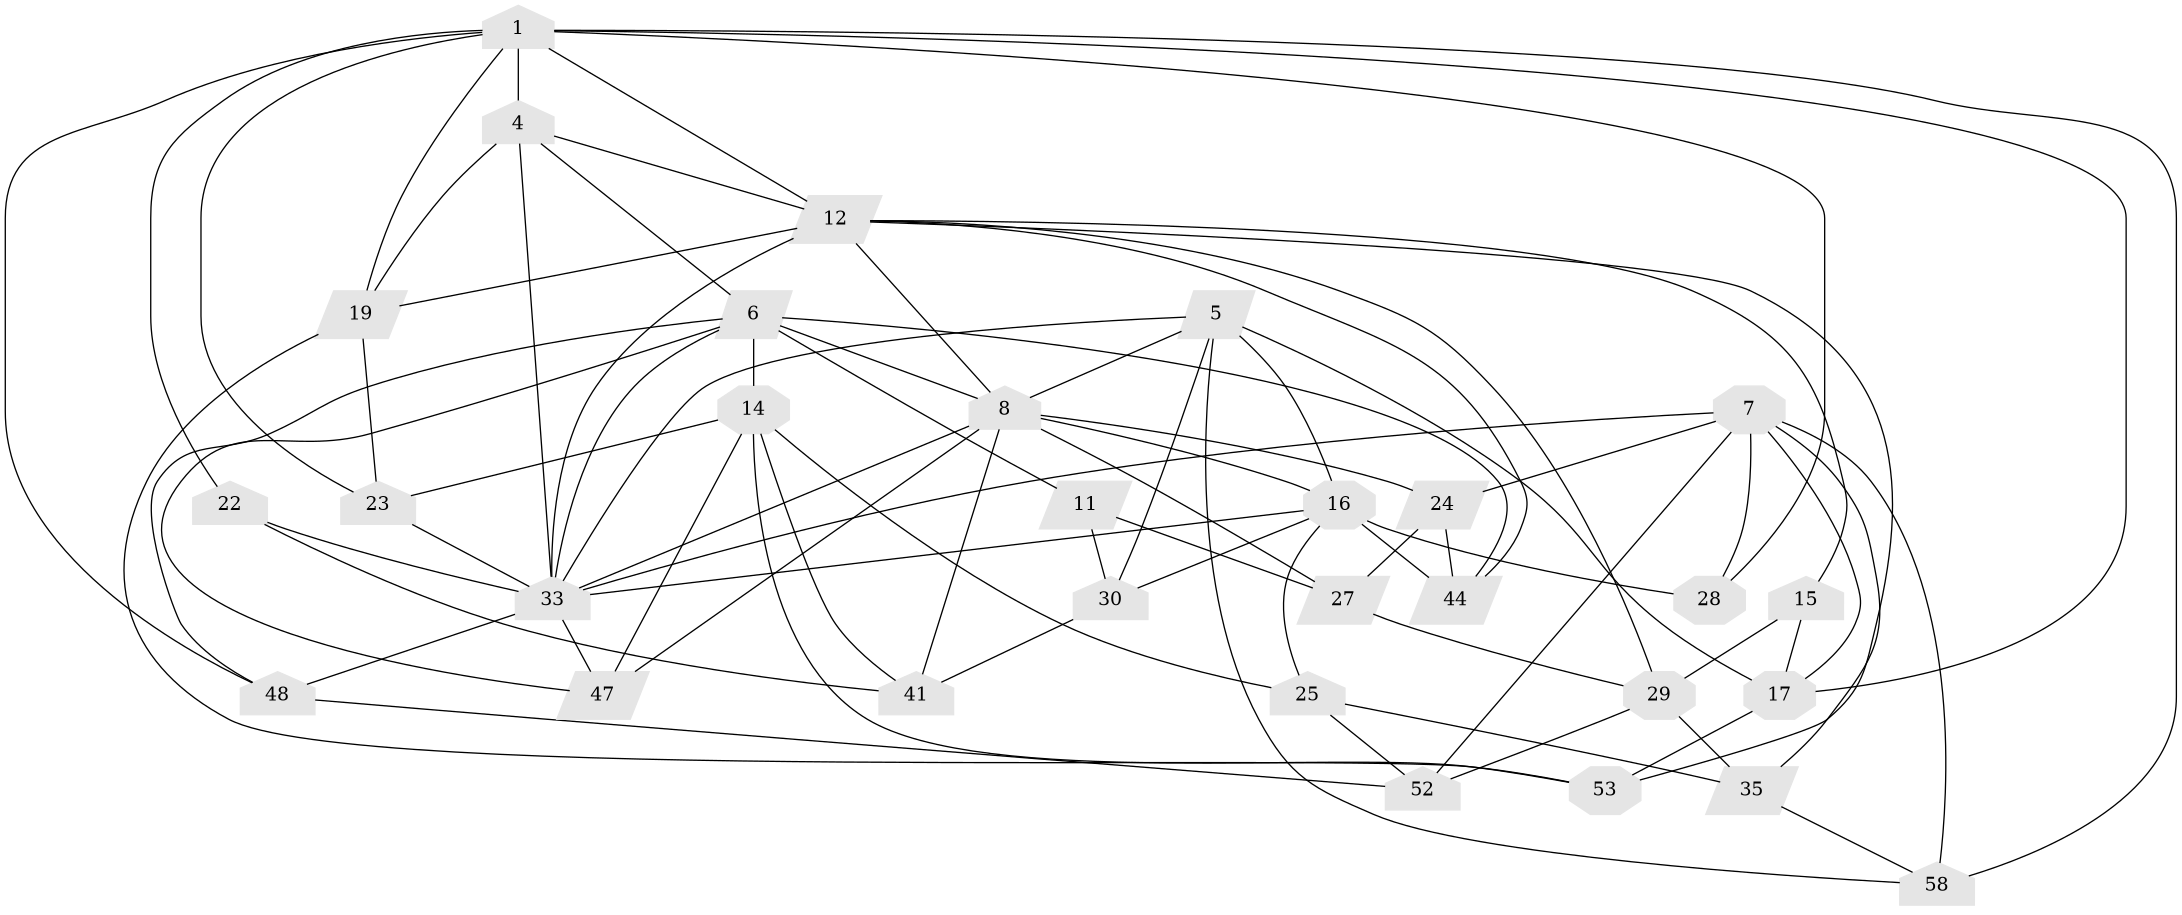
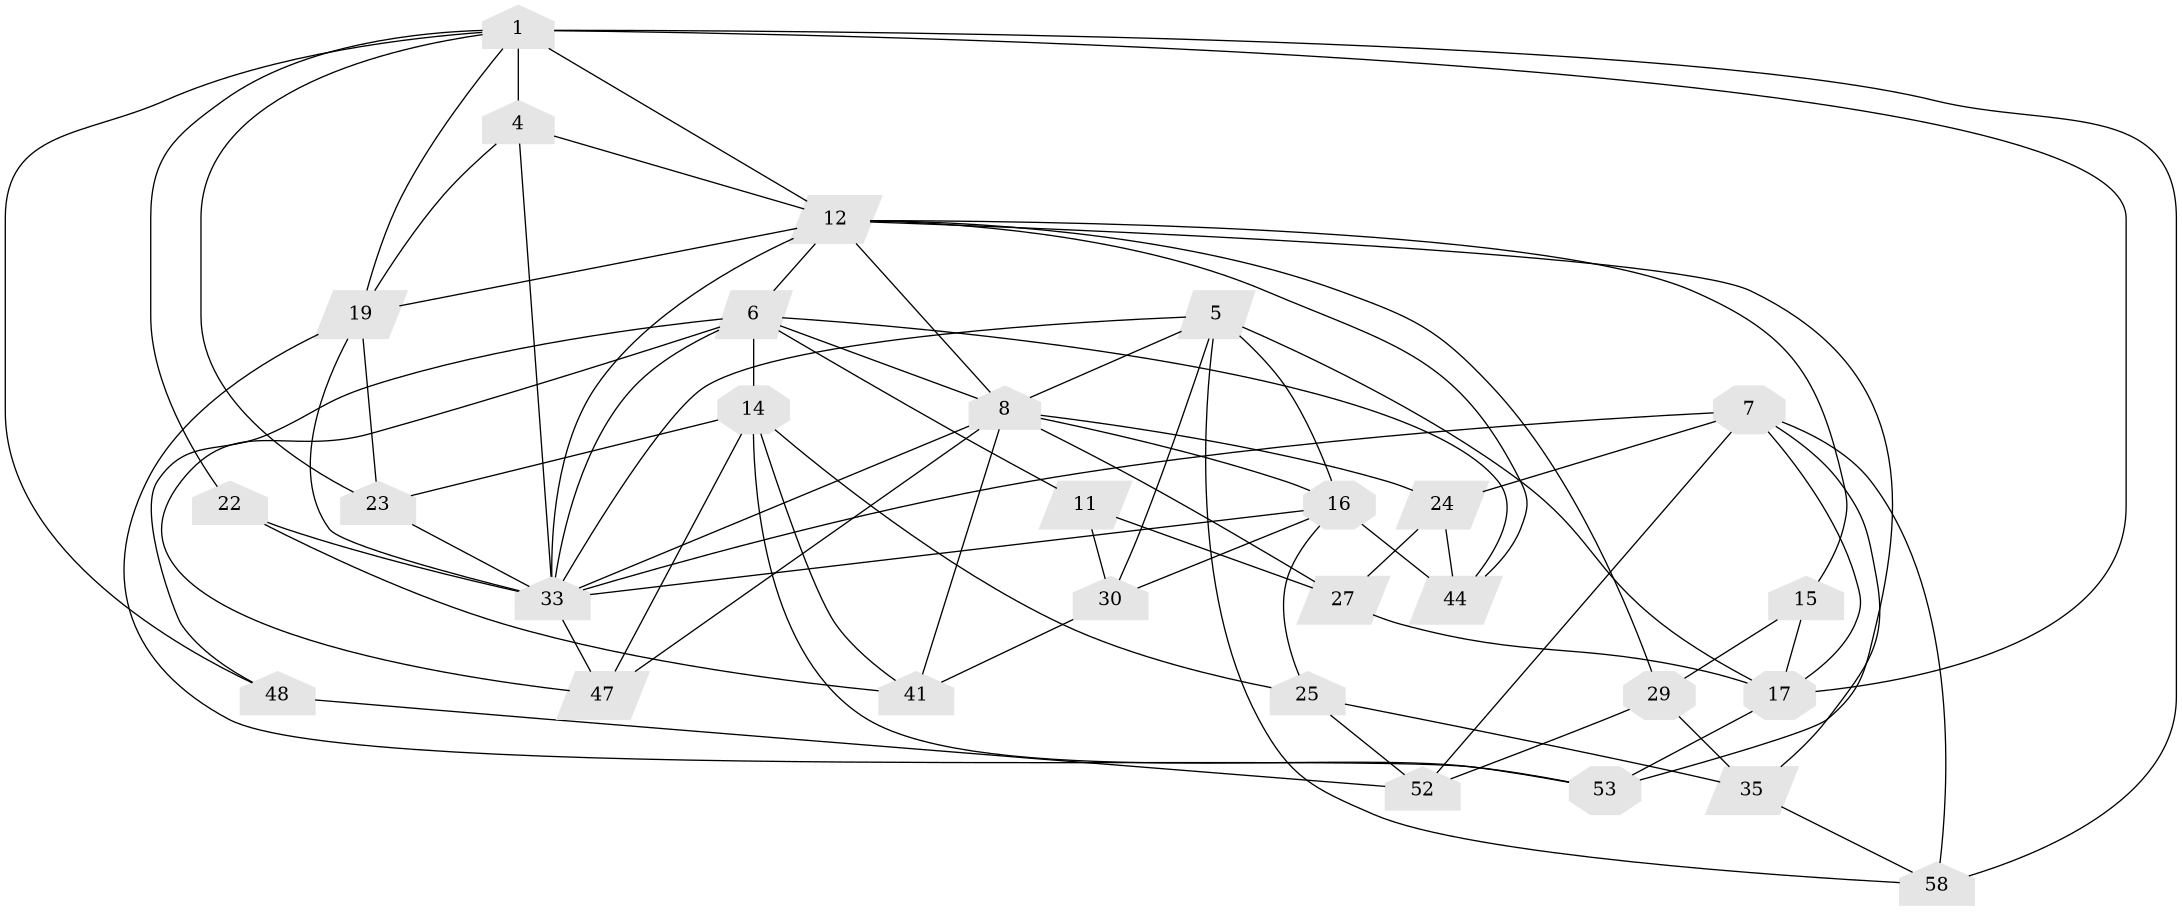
(636, 219) -> (795, 267)
(1710, 600) -> none
(411, 649) -> (329, 529)
(1497, 653) -> (1560, 650)
